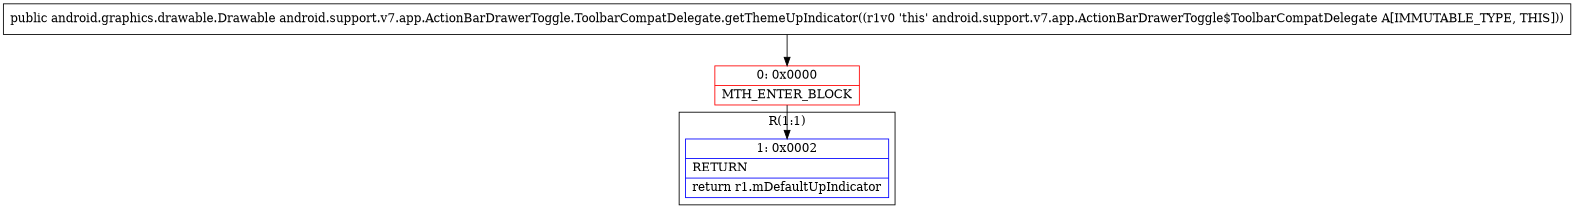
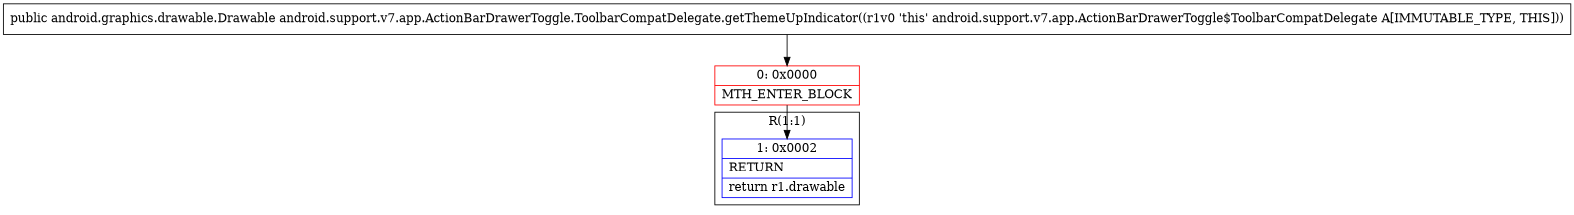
(787, 187) -> (787, 187)
